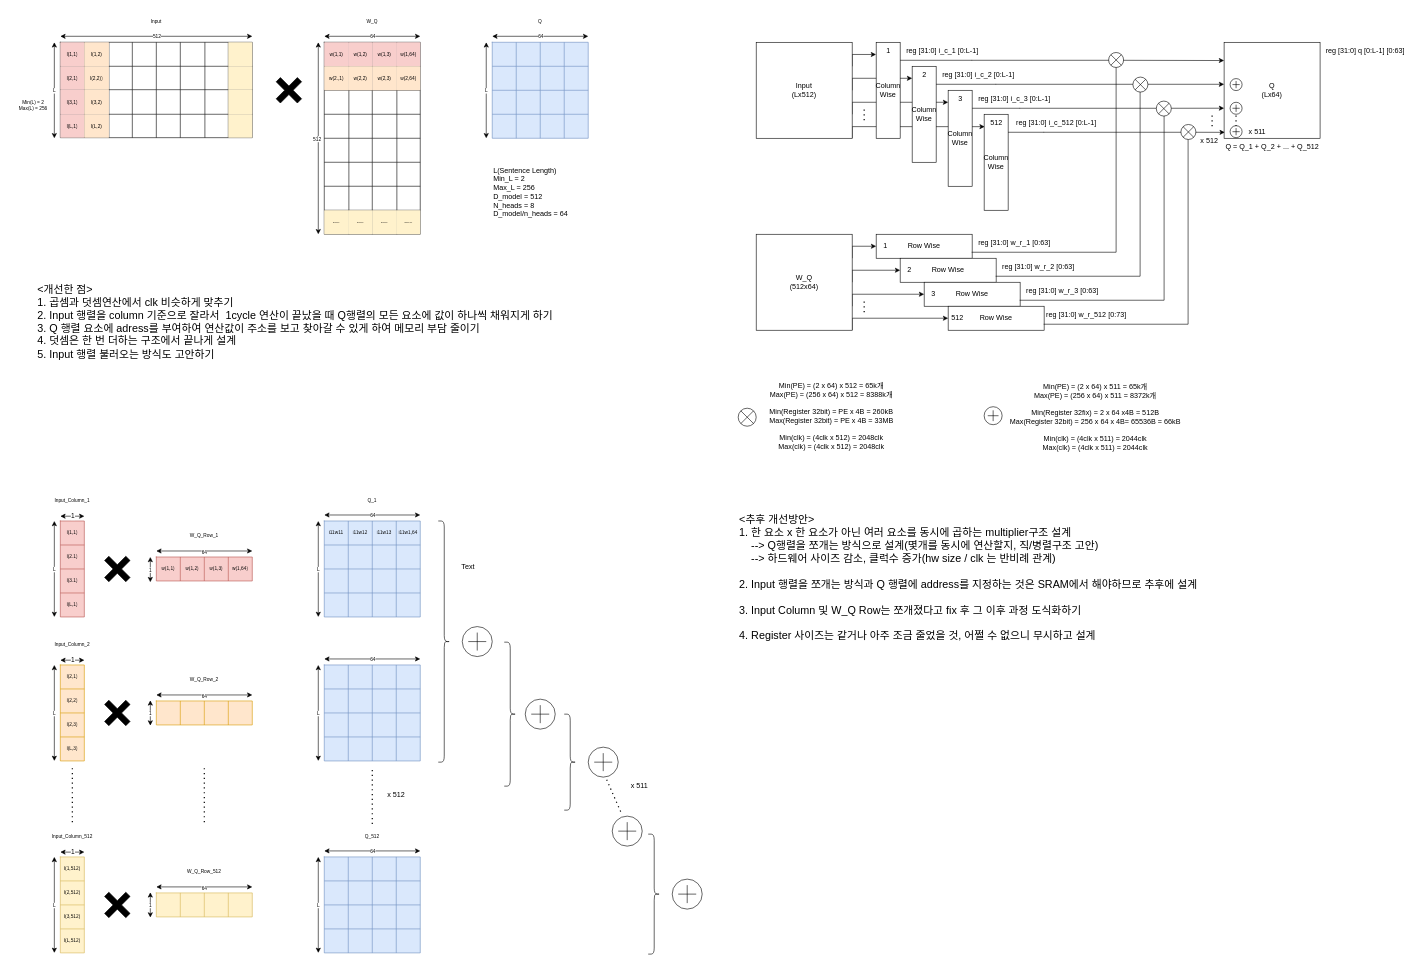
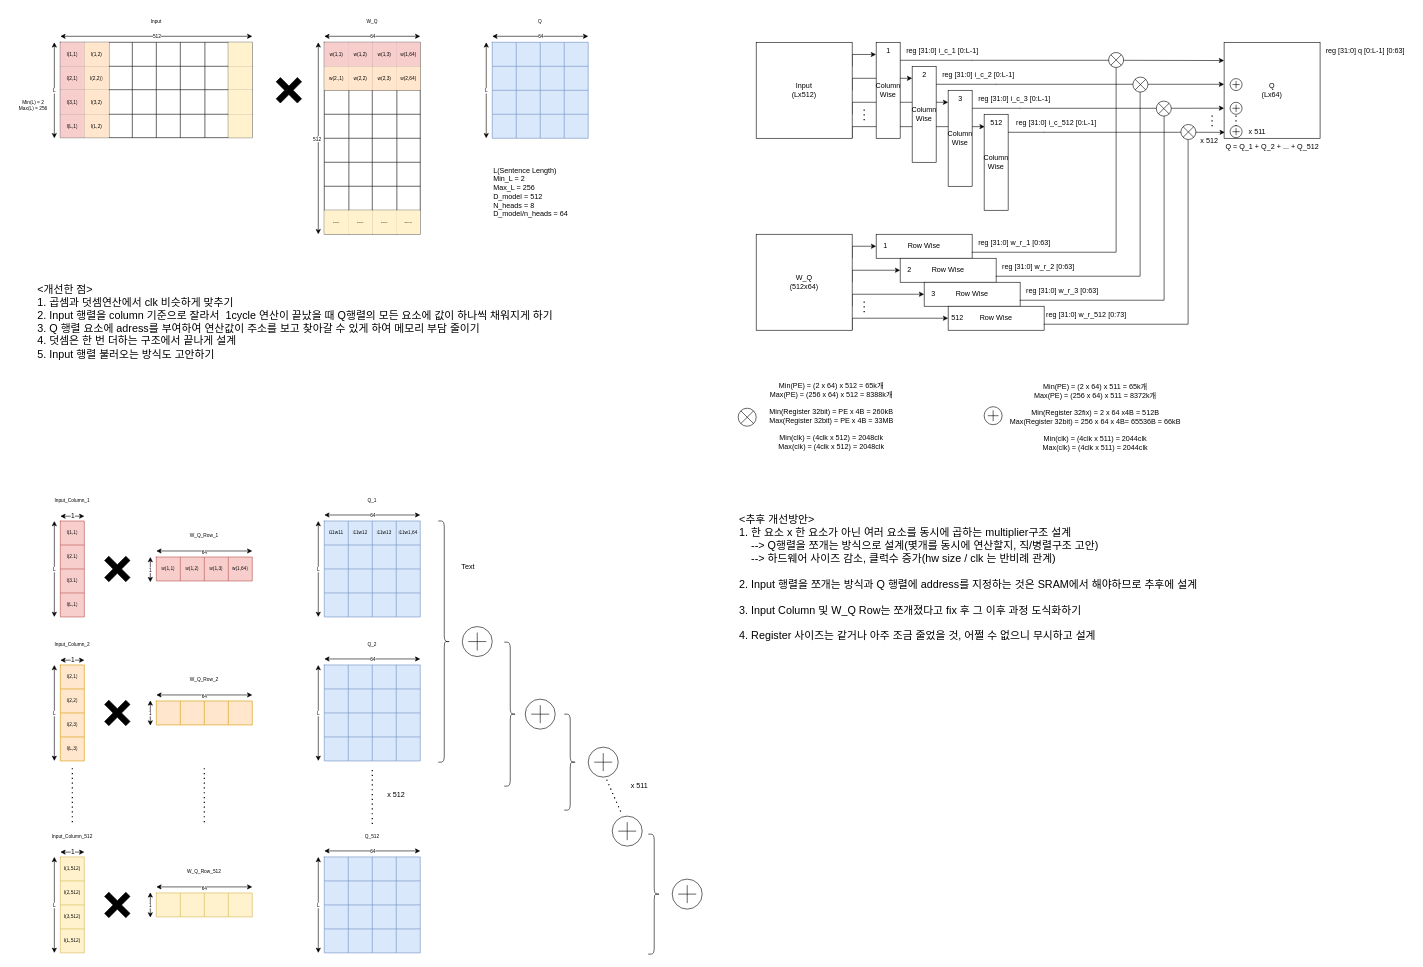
none -> (372, 645)
